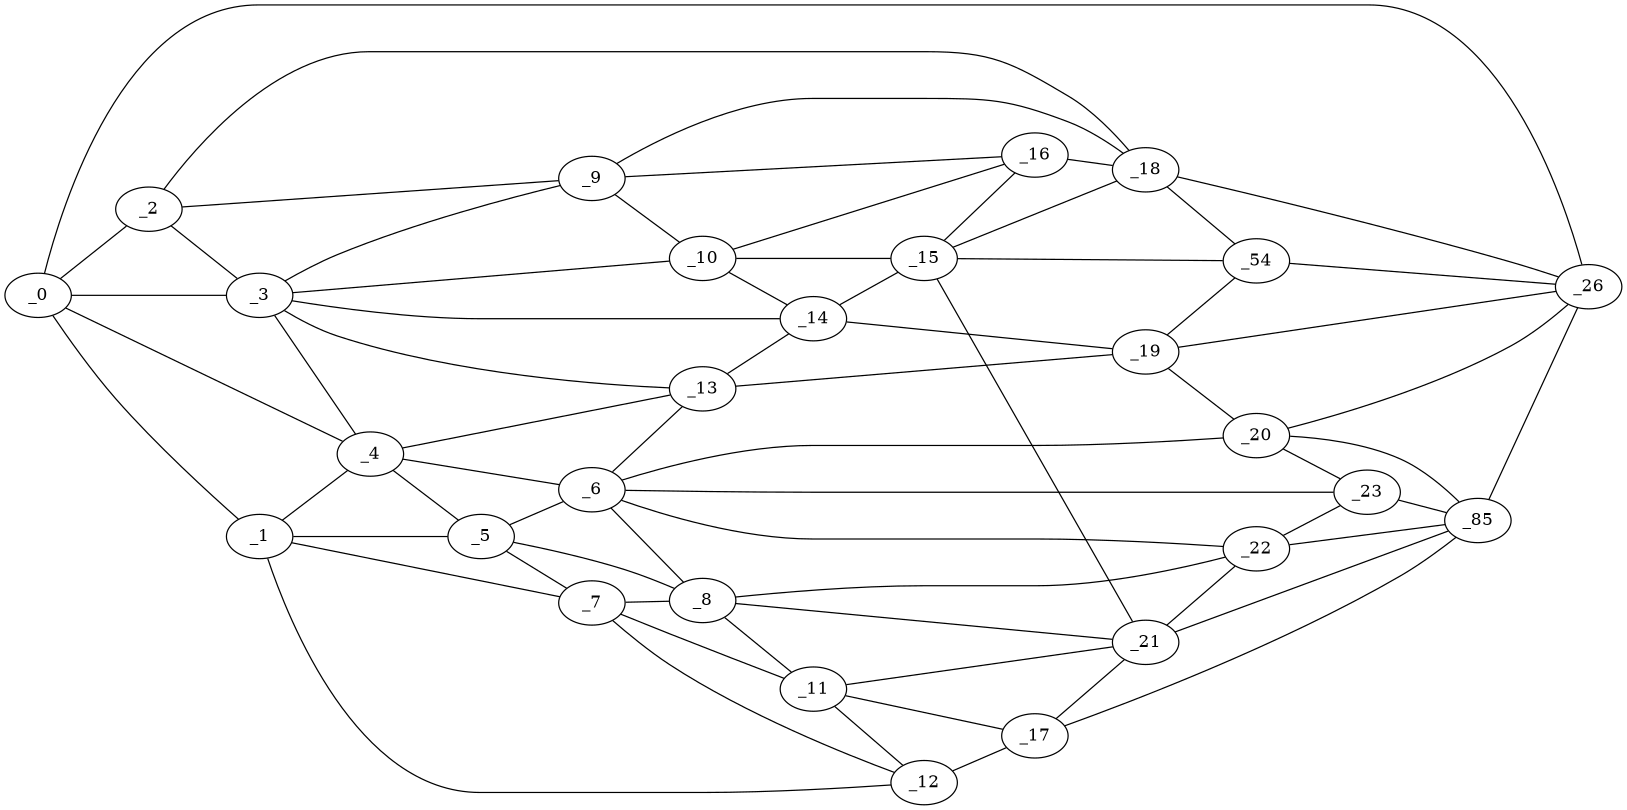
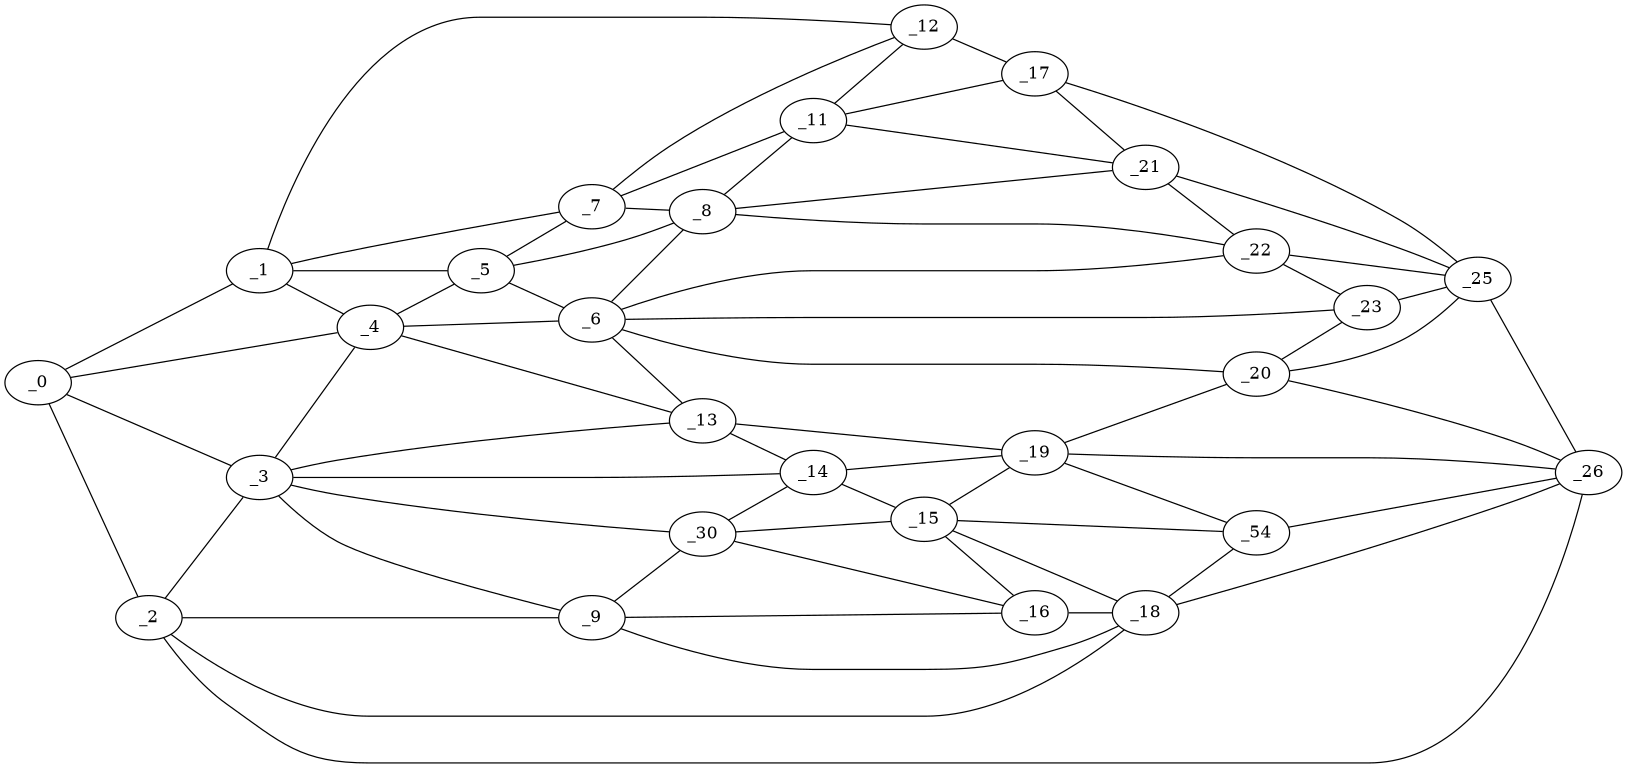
(809, 5) -> (927, 763)
(703, 258) -> (703, 534)
(1040, 459) -> (980, 486)
(1478, 521) -> (1478, 279)
